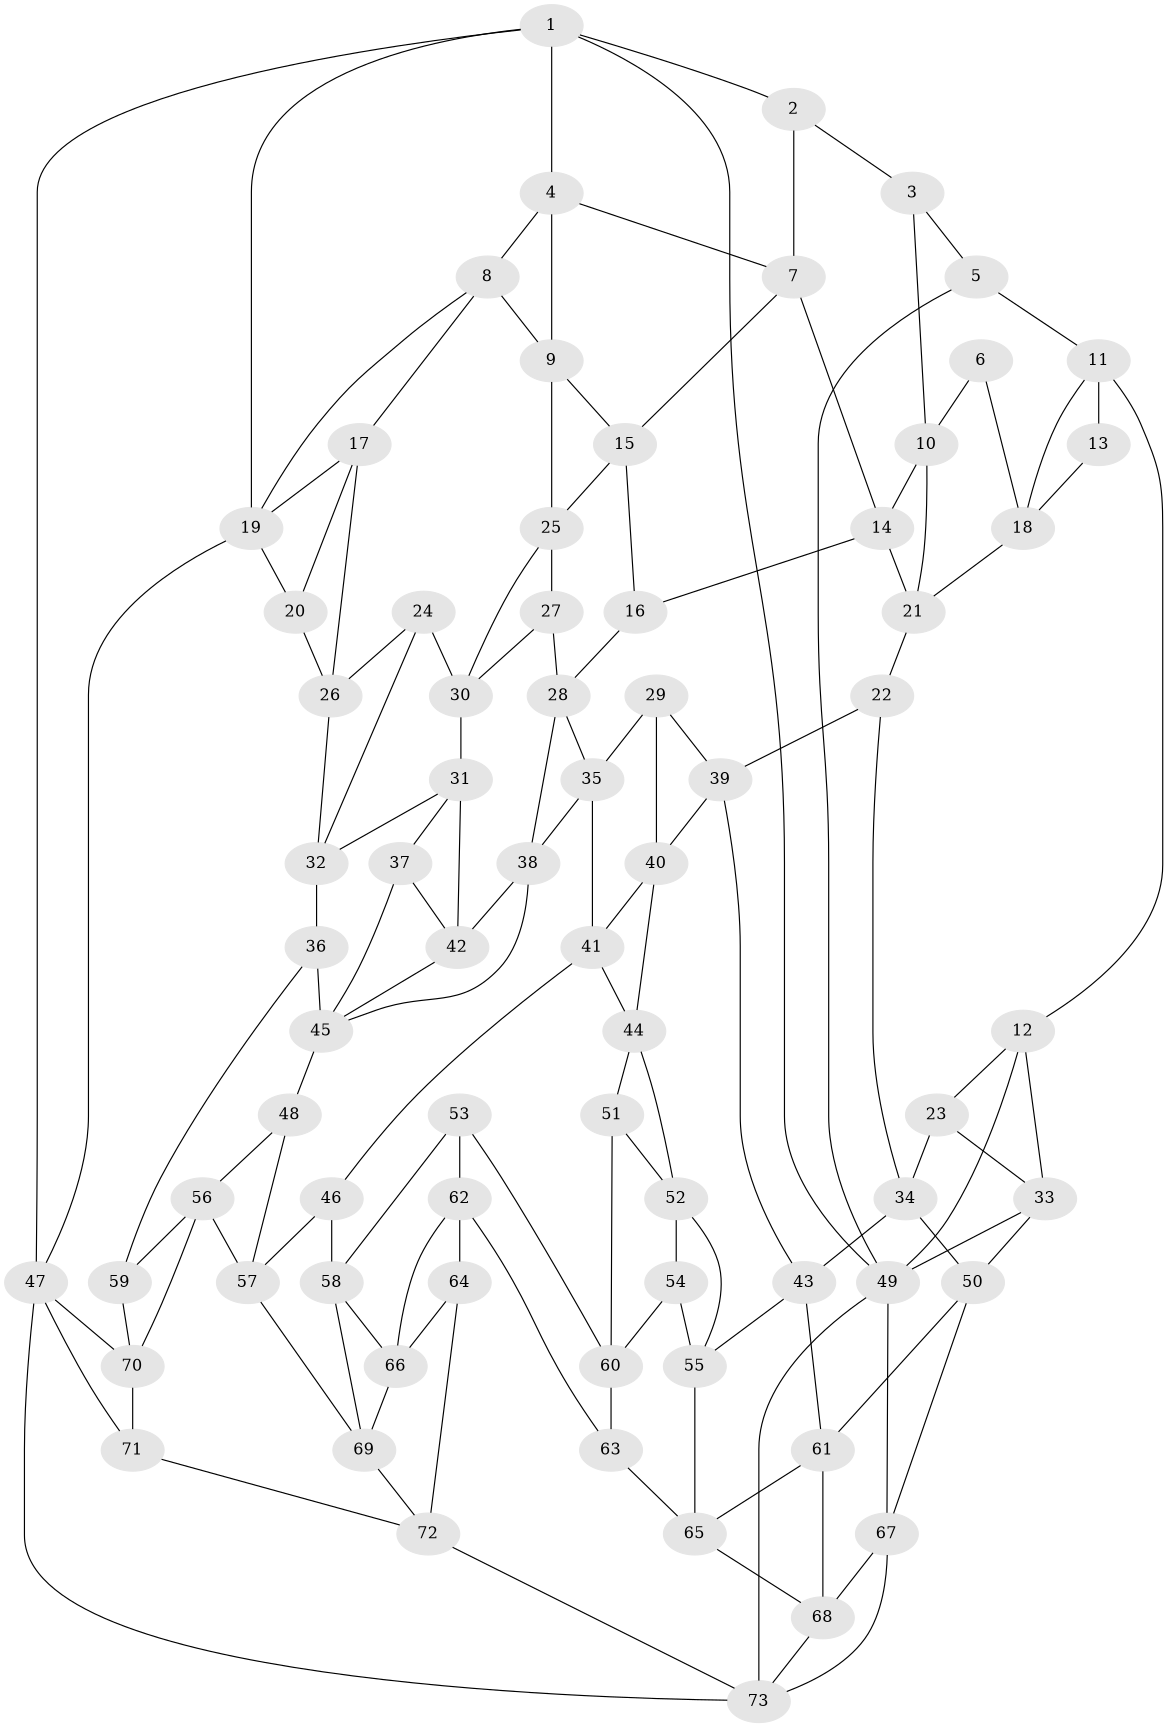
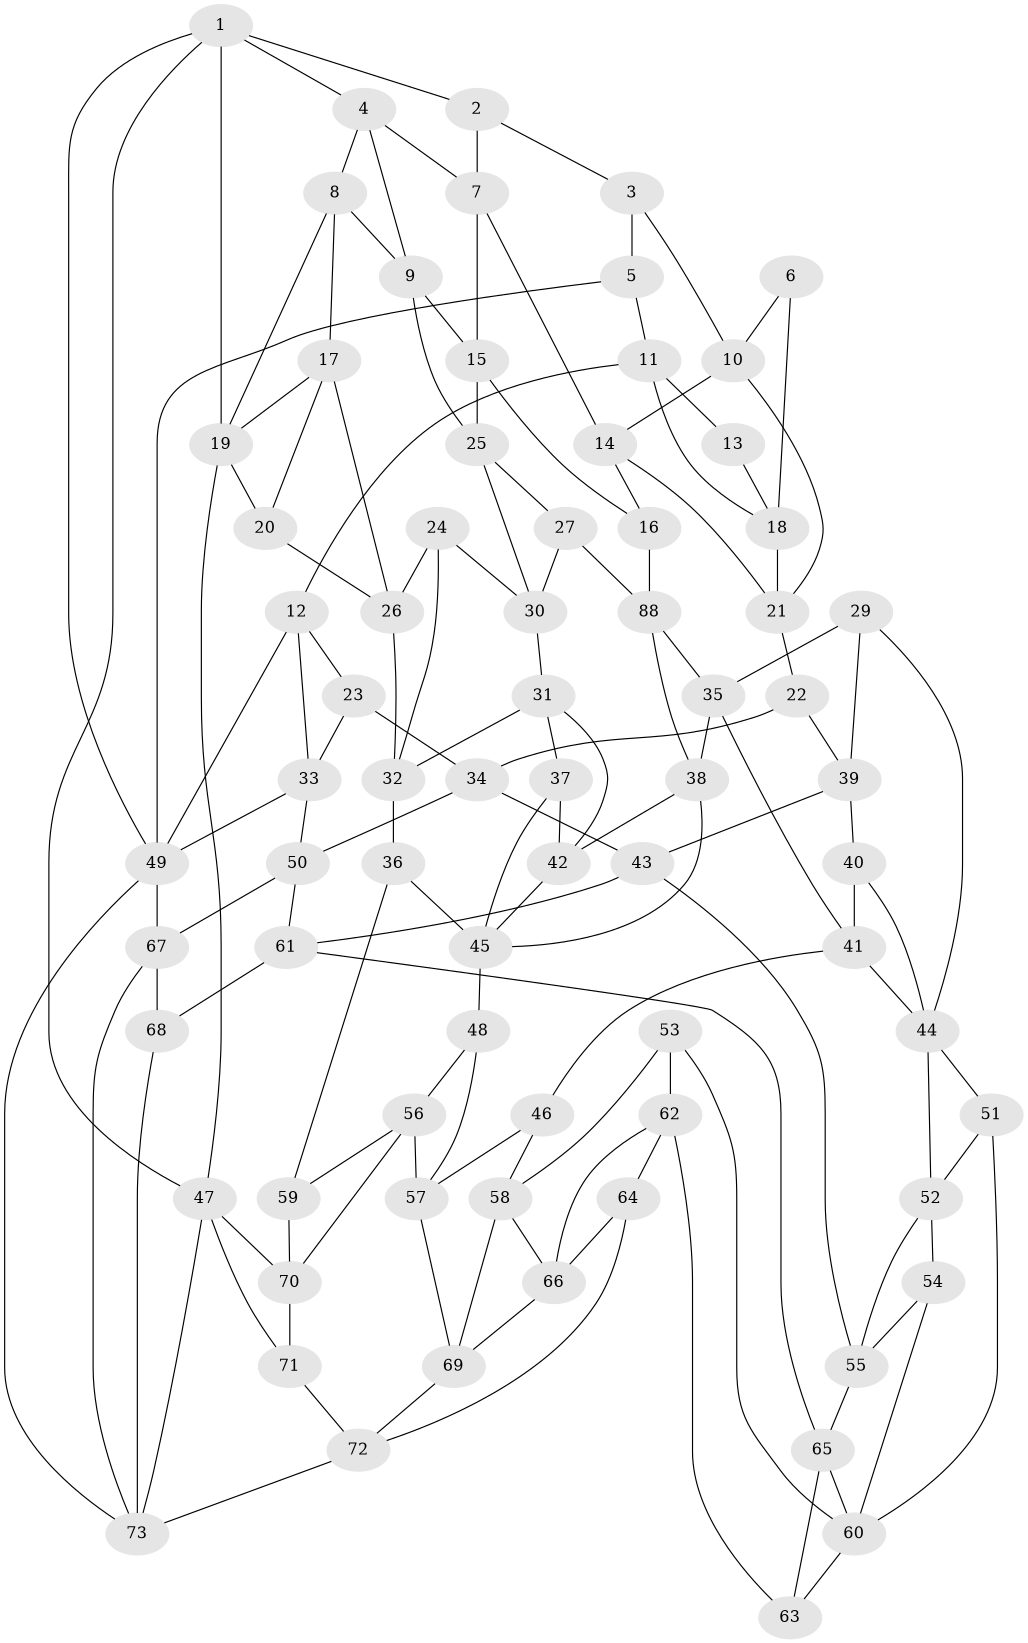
(559, 696) -> (649, 612)
(656, 780) -> (963, 809)
(751, 1571) -> (838, 1492)
